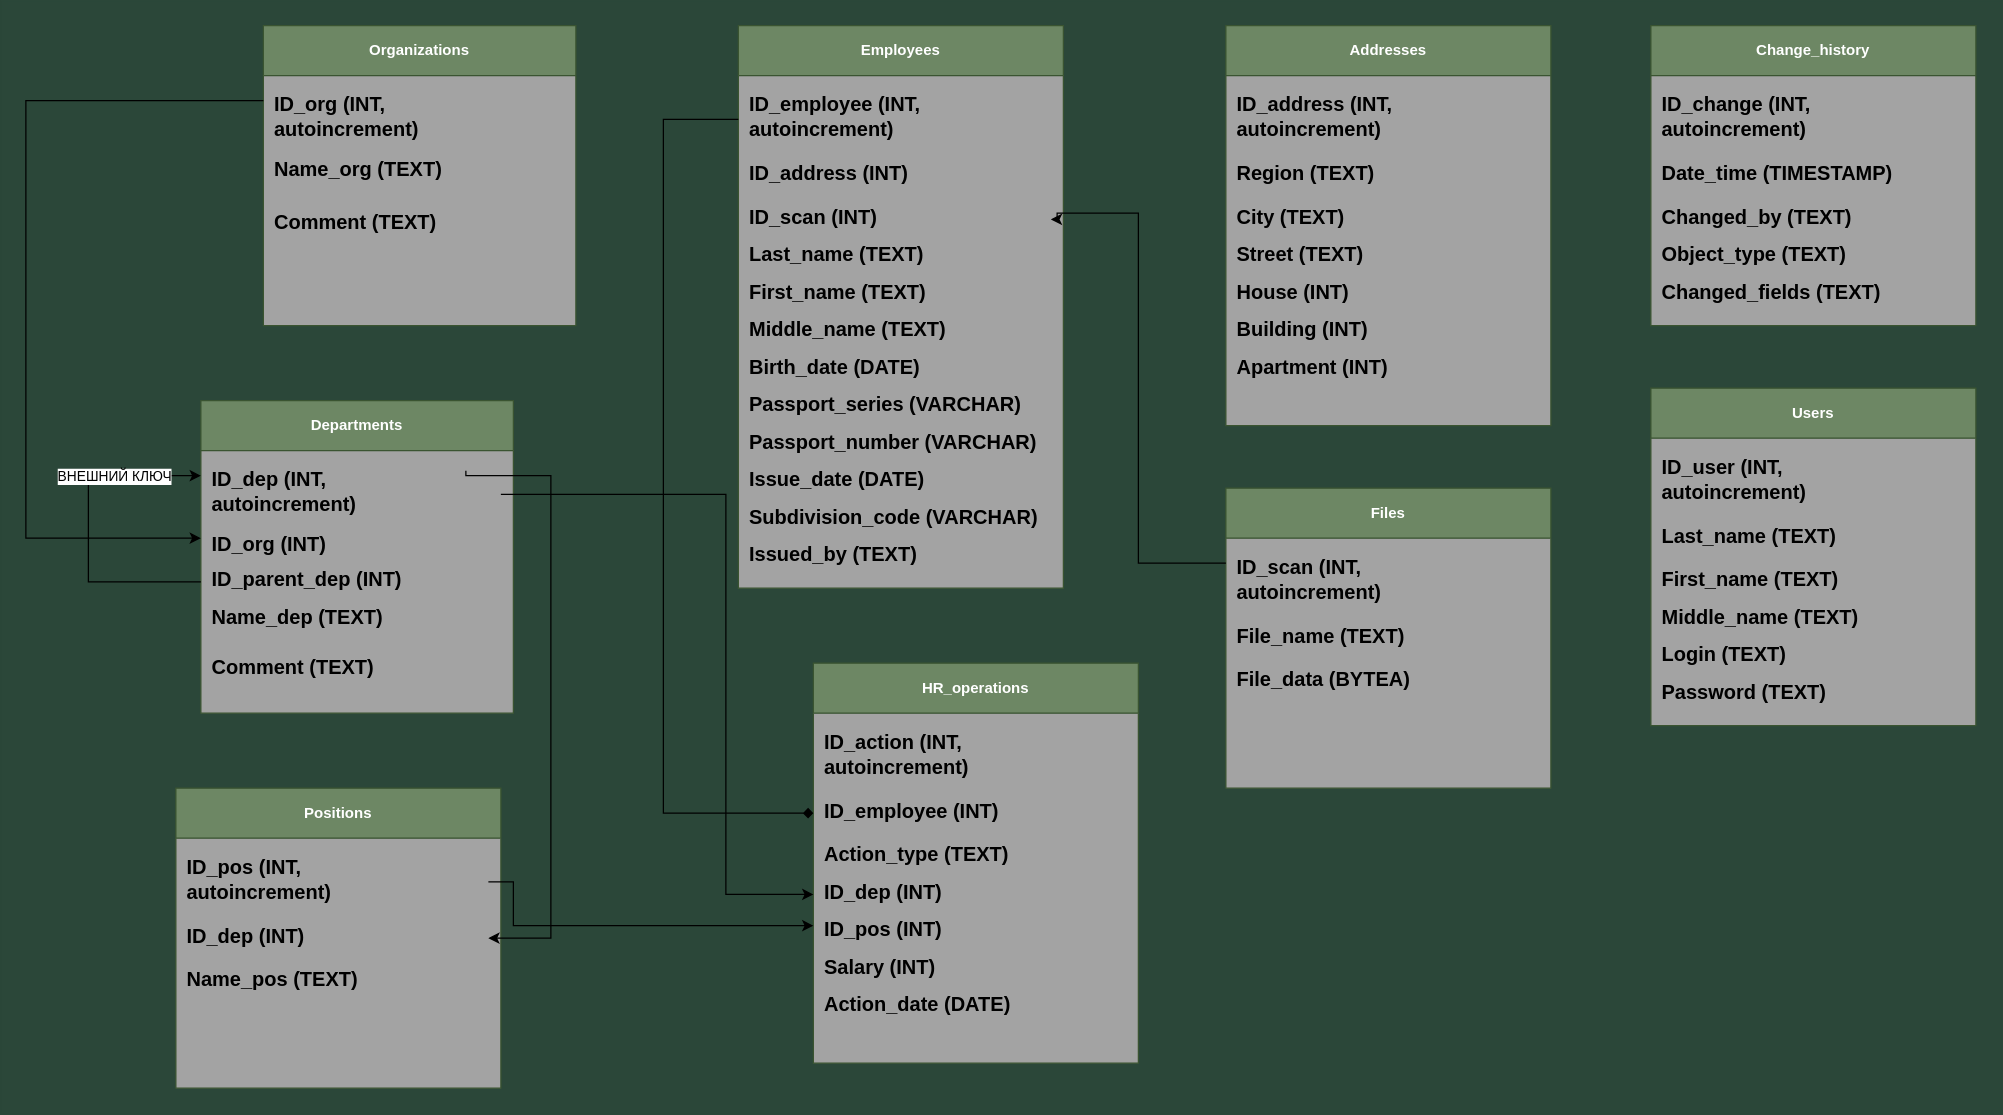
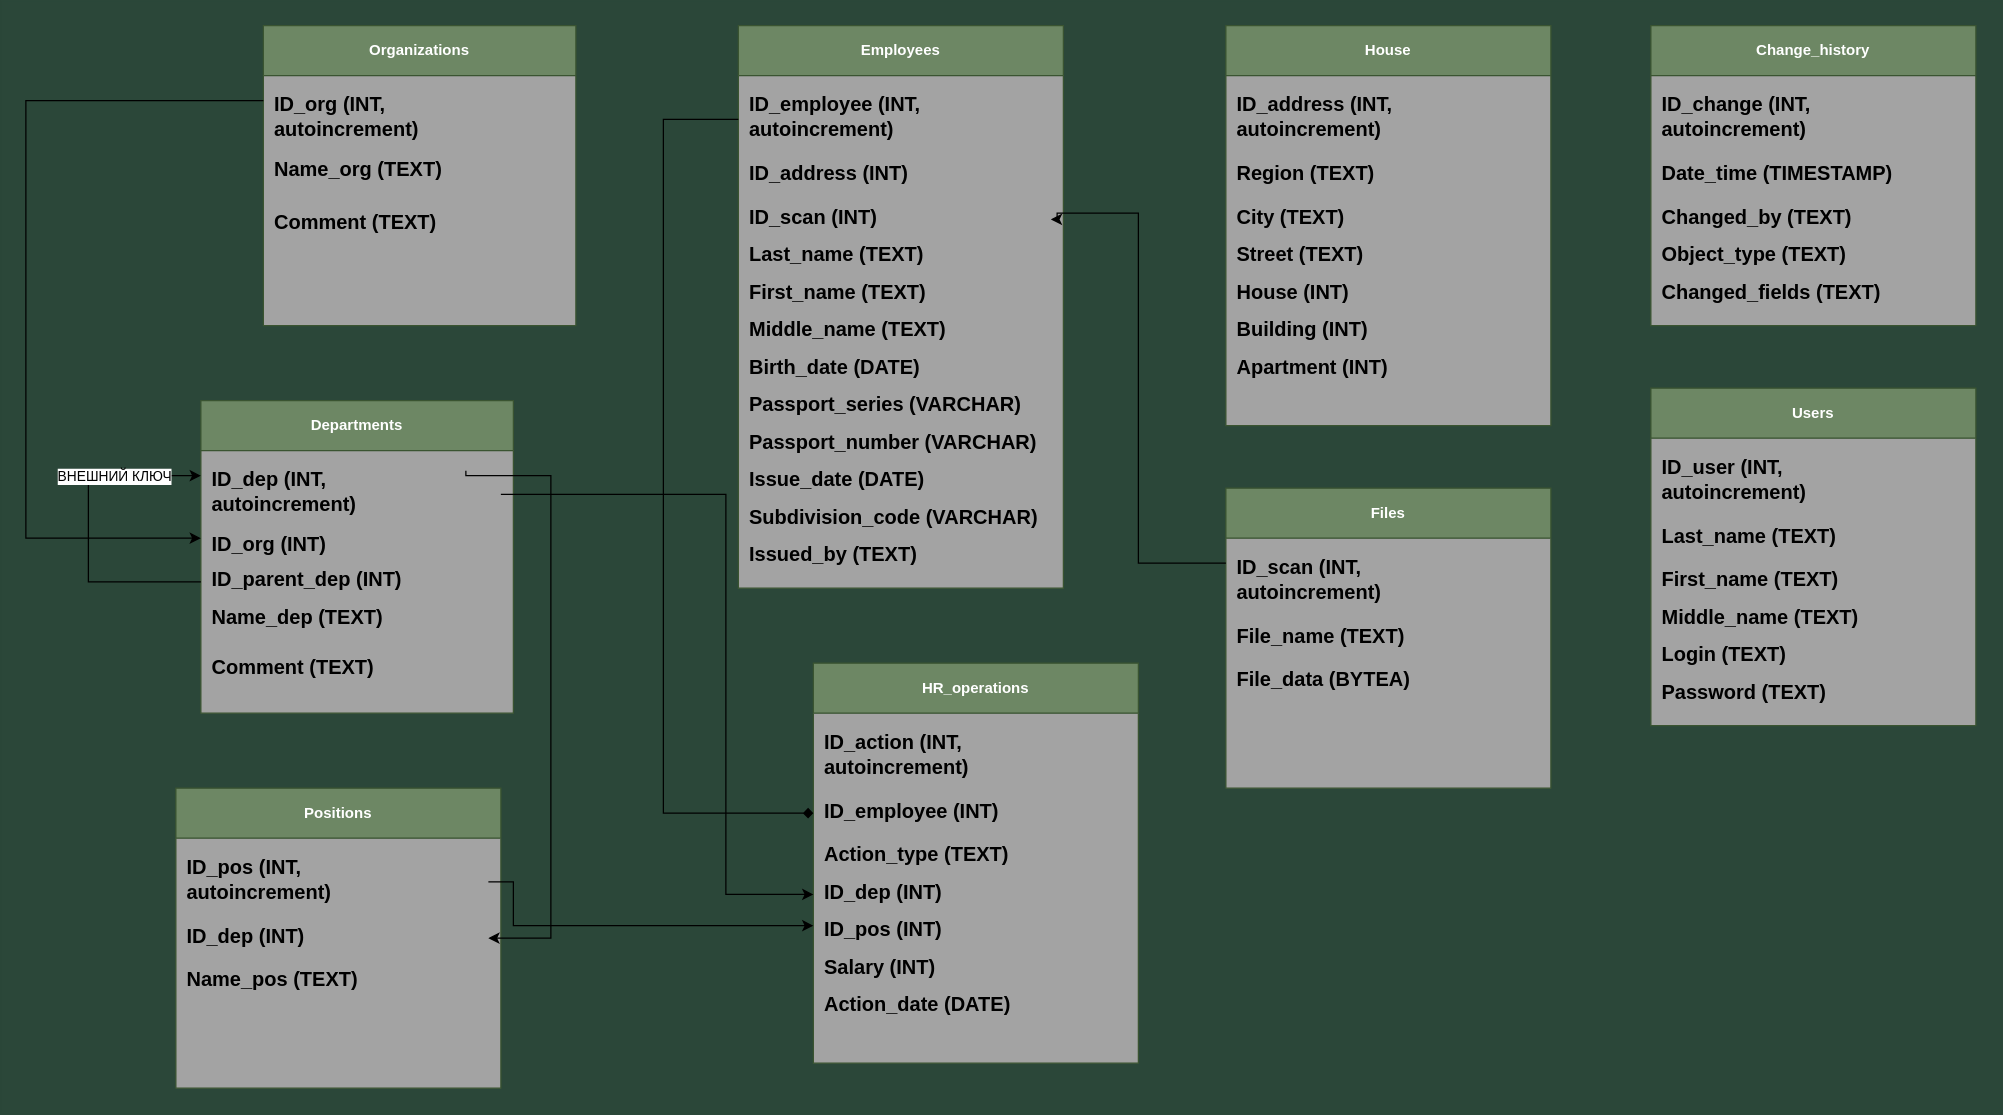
(1388, 51) -> (1388, 51)
